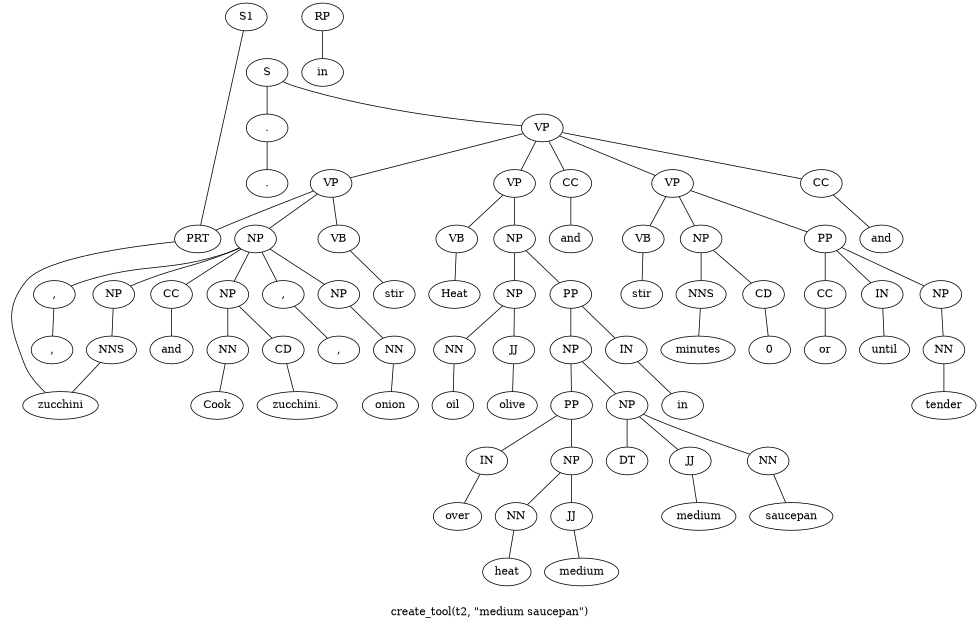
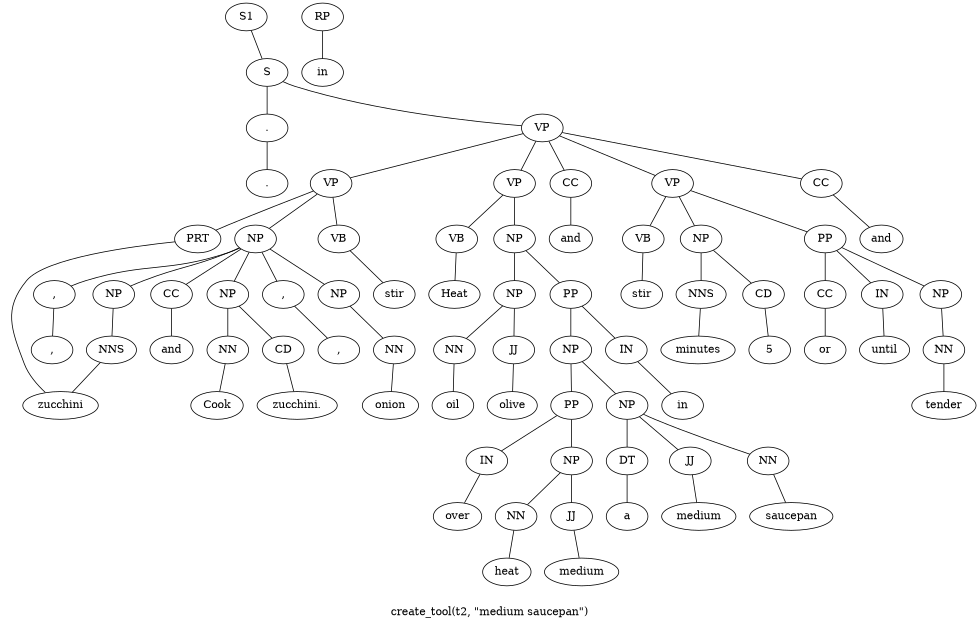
(222, 128) -> (257, 45)
(770, 350) -> (770, 350)
none -> (627, 516)
